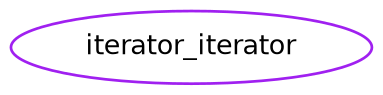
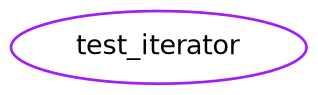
(191, 47) -> (159, 47)
